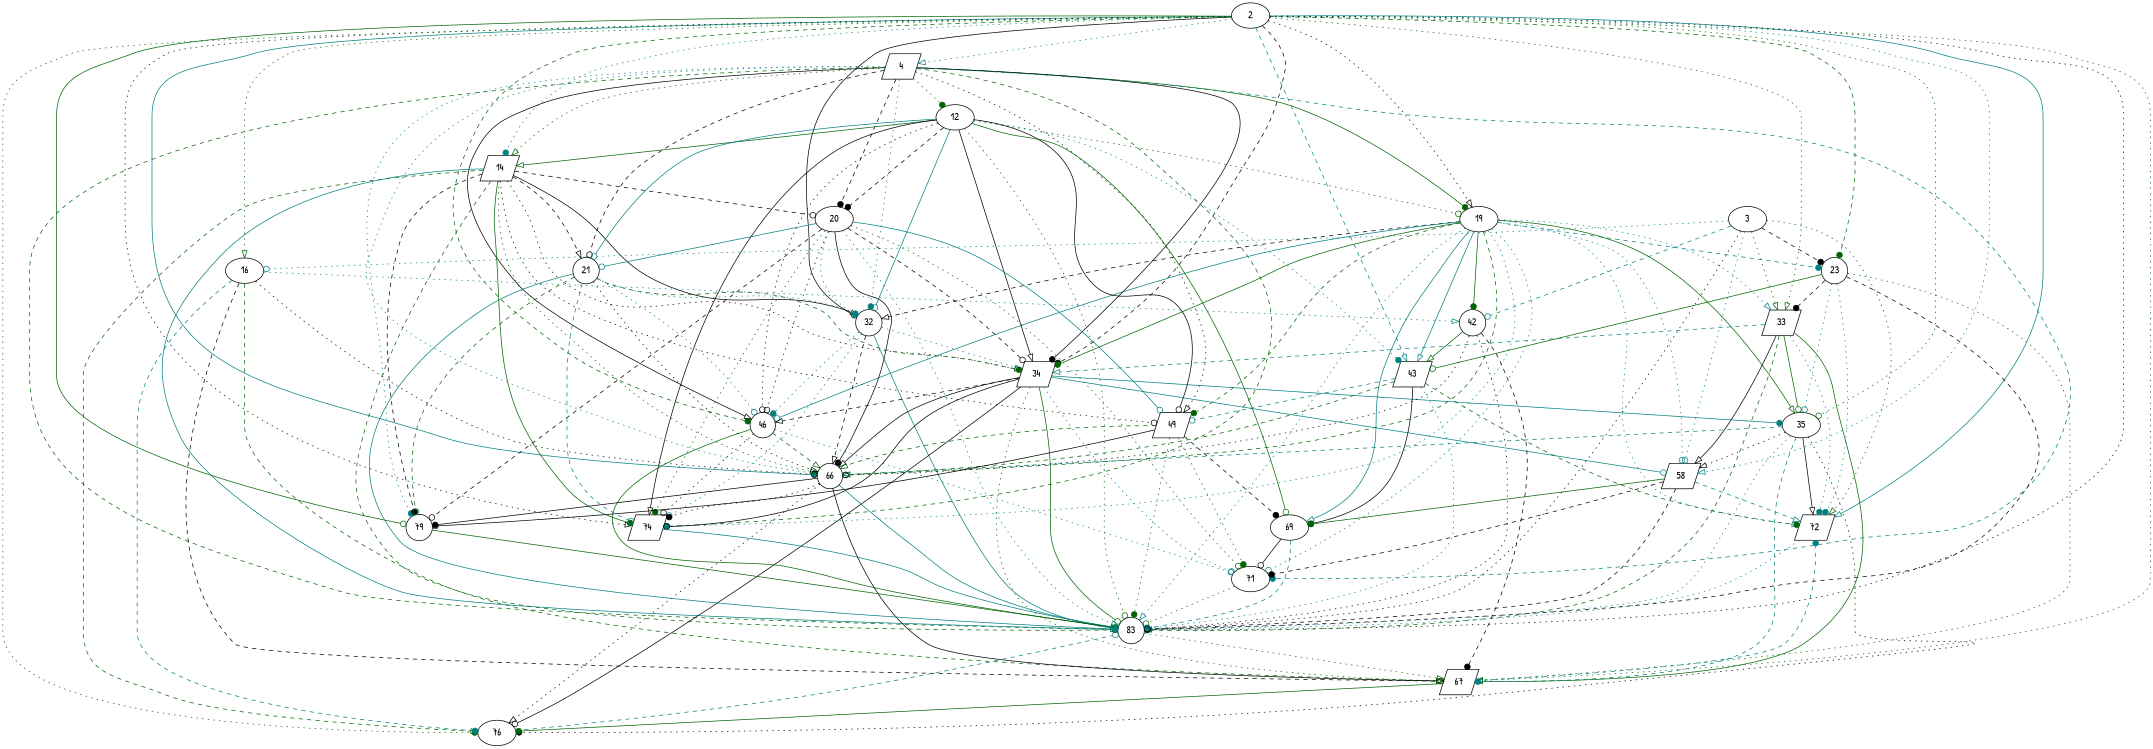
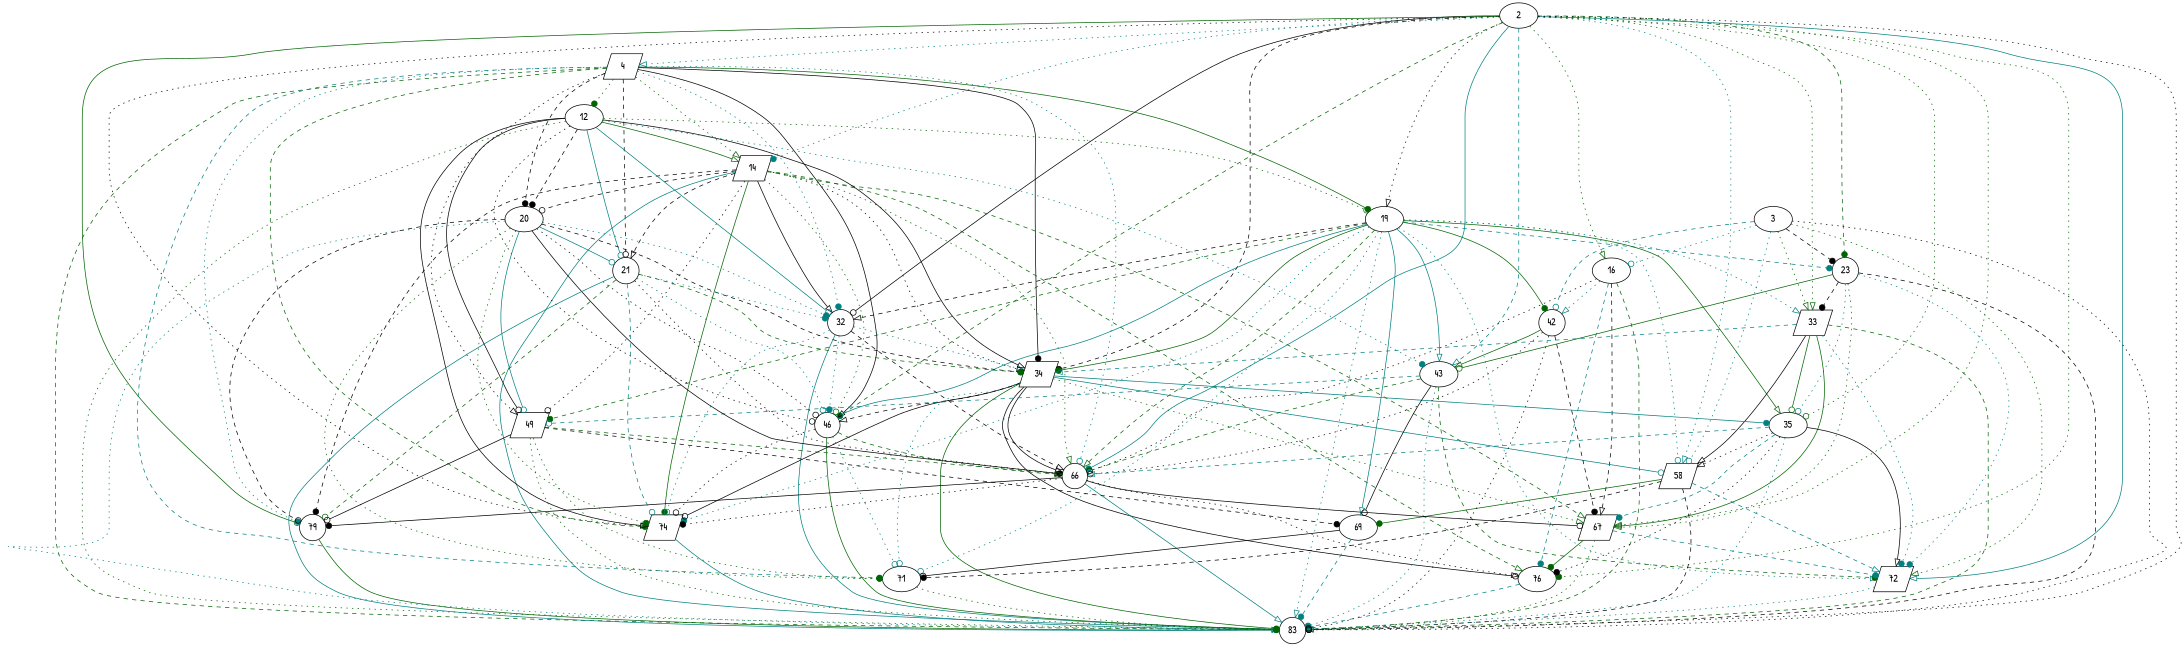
(1188, 279) -> none
none -> (849, 283)
(1412, 374) -> (1439, 374)
(1291, 656) -> (1547, 599)
